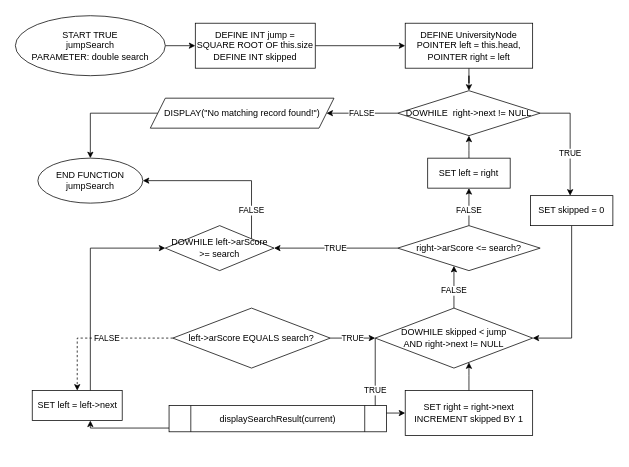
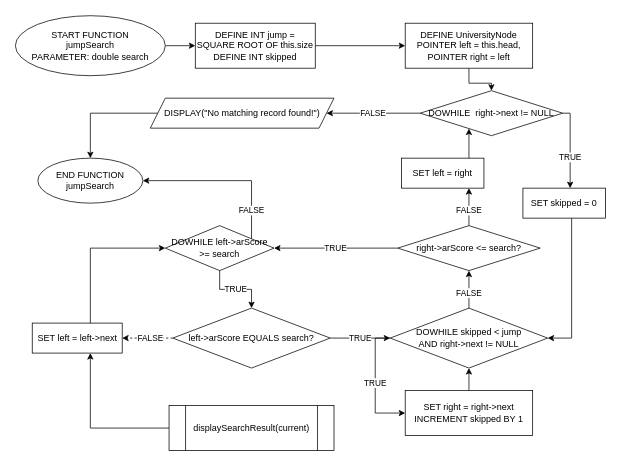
(90, 45) -> (90, 45)
(469, 113) -> (492, 113)
(469, 173) -> (443, 173)
(572, 210) -> (564, 203)
none -> (233, 289)
(454, 338) -> (469, 338)
(77, 405) -> (77, 338)
(278, 419) -> (252, 428)
